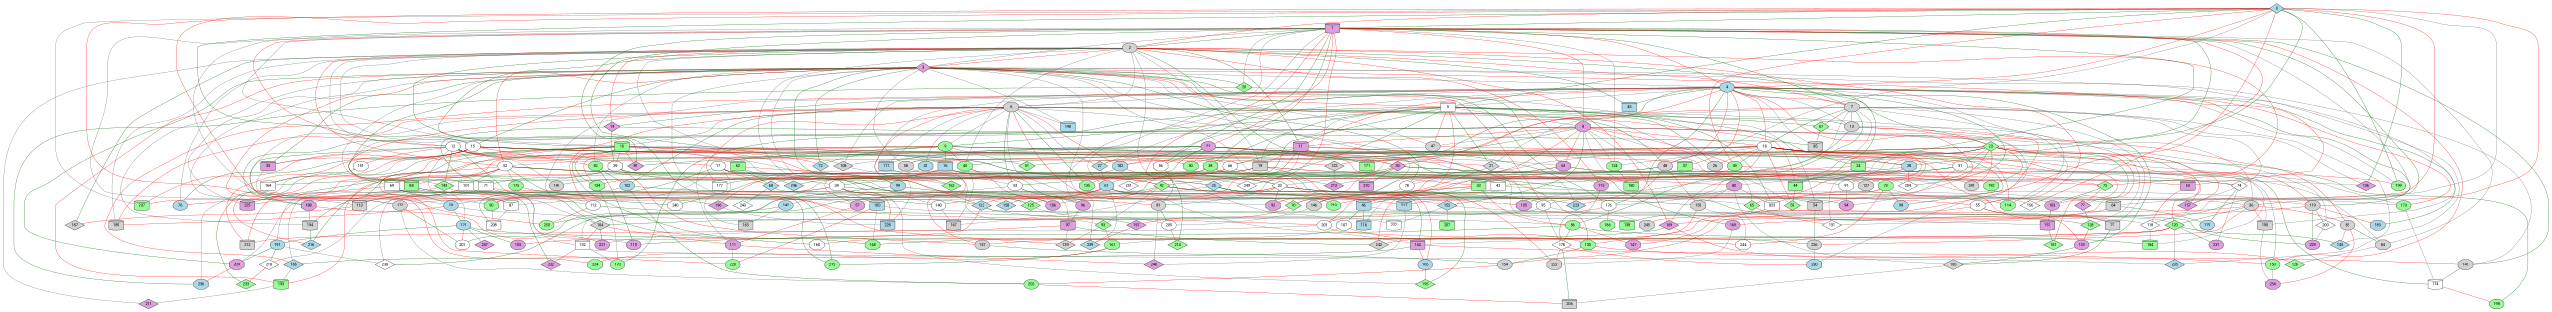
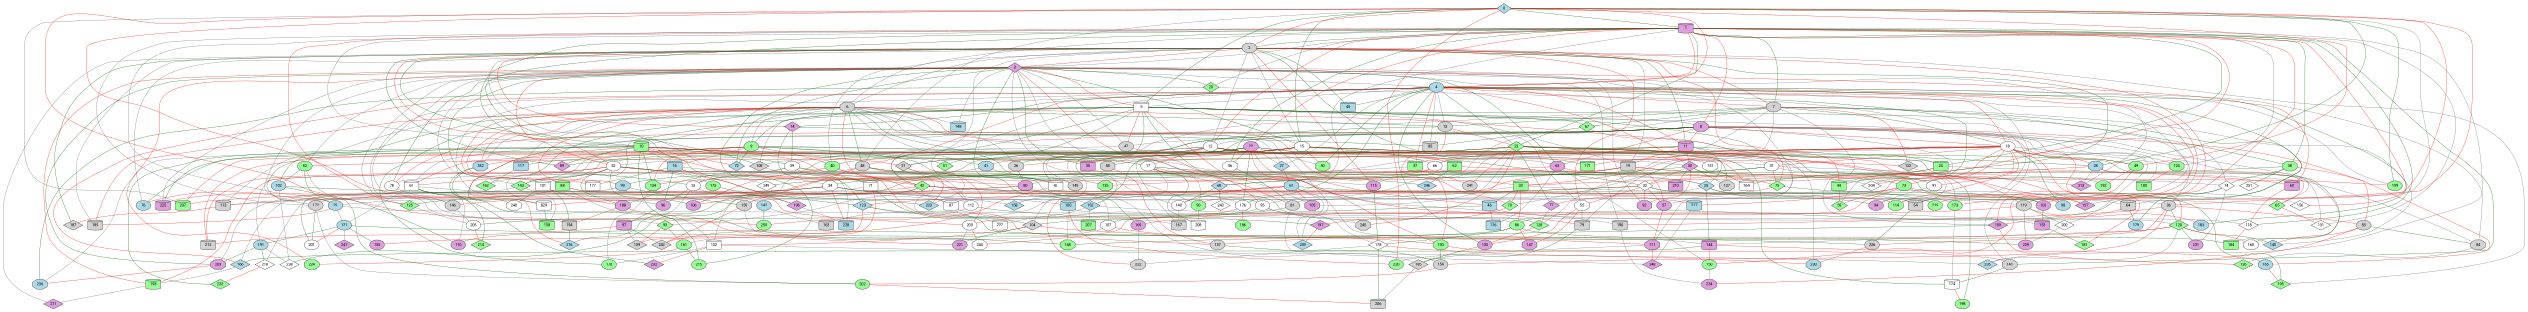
(2366, 186) -> none
